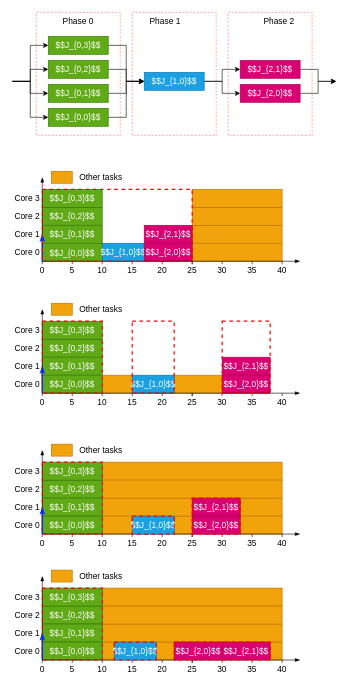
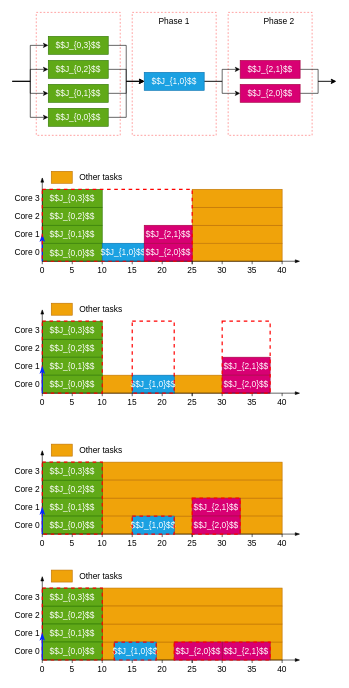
(78, 21) -> none
(165, 21) -> (174, 21)
